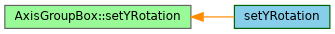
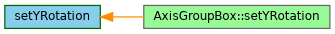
(219, 17) -> (128, 17)
